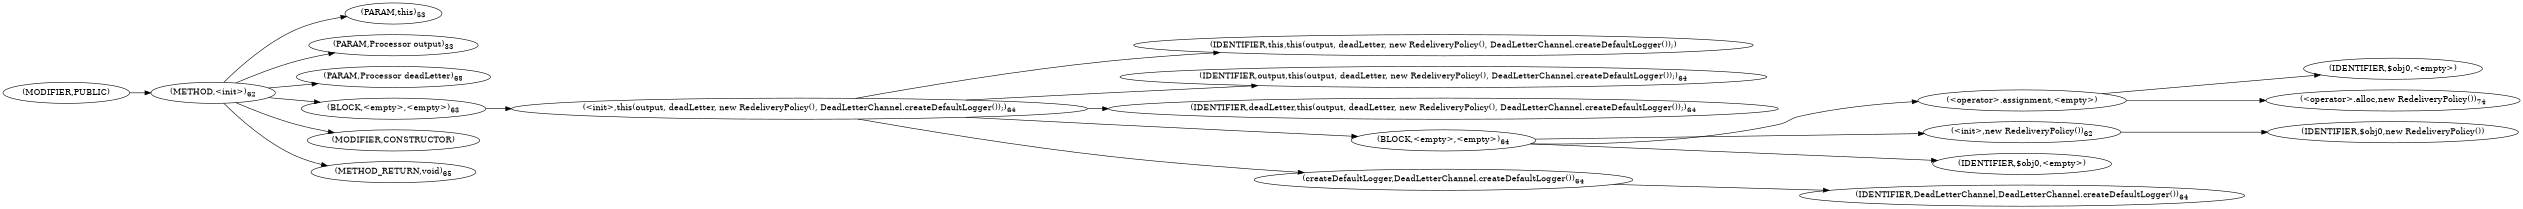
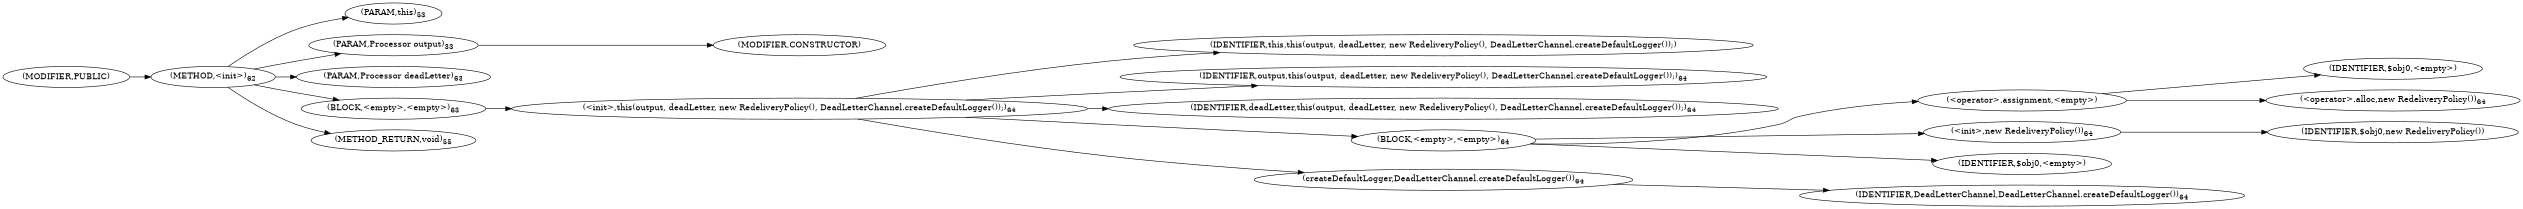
(459, 76) -> (459, 76)
(2481, 100) -> (2481, 100)
(281, 120) -> (593, 45)
(2088, 131) -> (2088, 131)
(448, 171) -> (448, 140)
